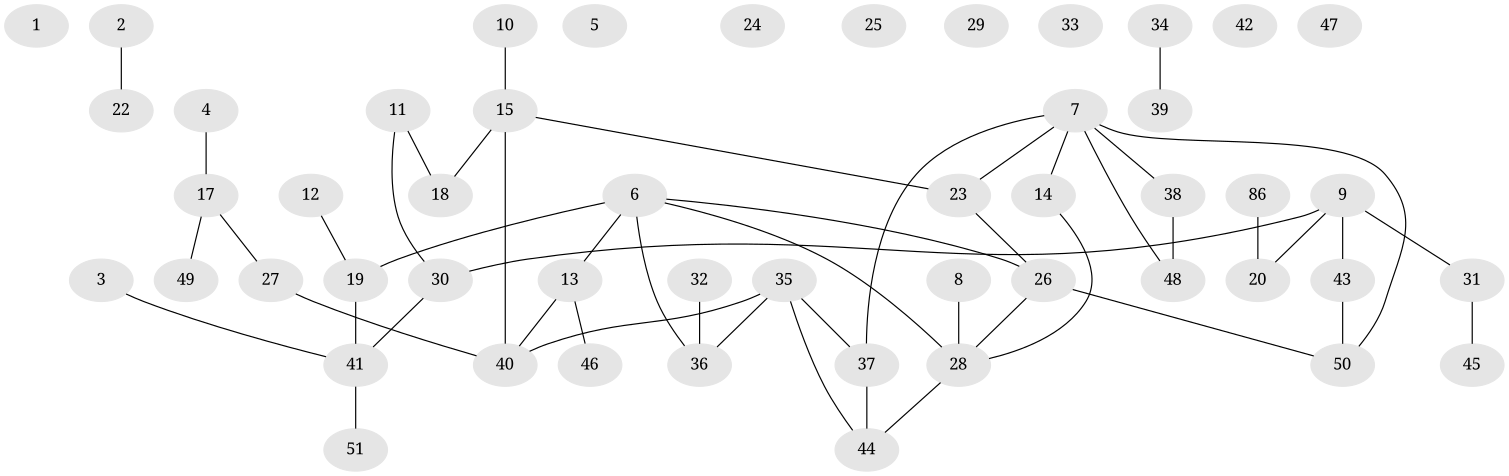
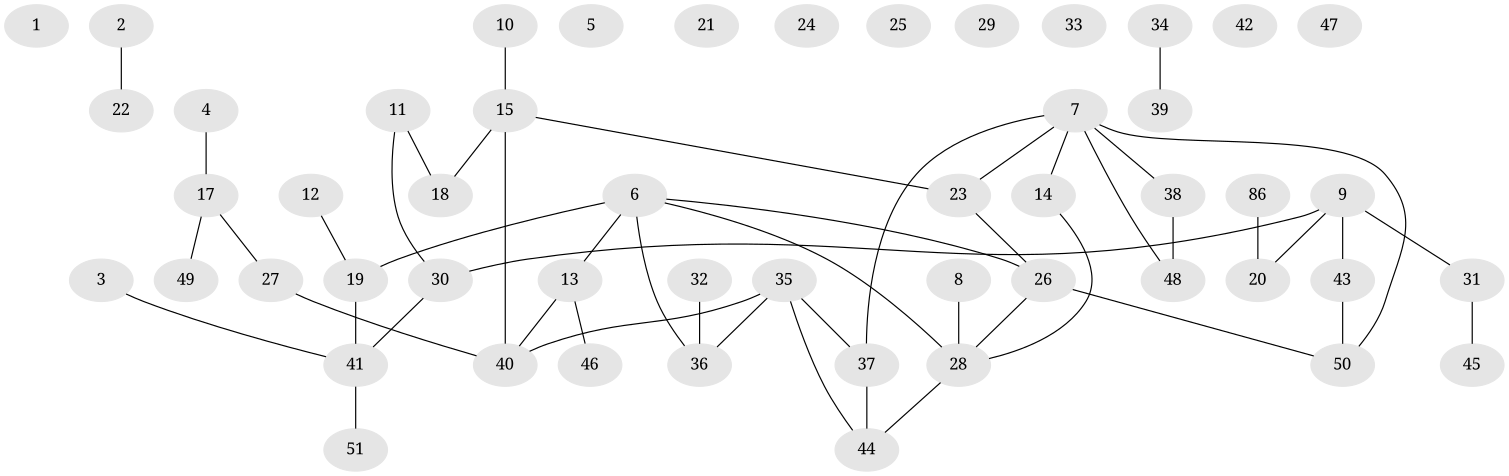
none -> (707, 26)
